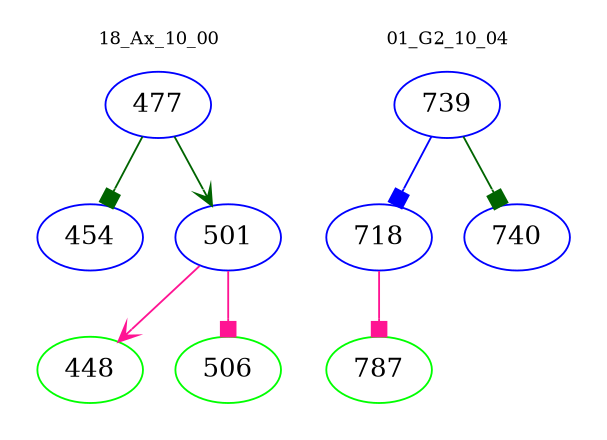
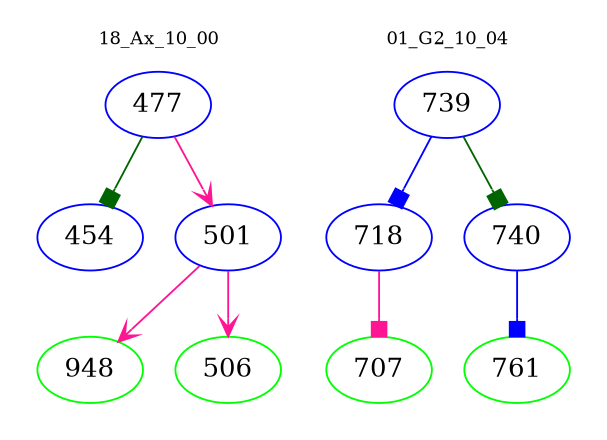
(189, 163) -> (189, 163)
(228, 295) -> (228, 295)
(90, 370) -> (90, 370)
(379, 370) -> (379, 370)
none -> (517, 370)
